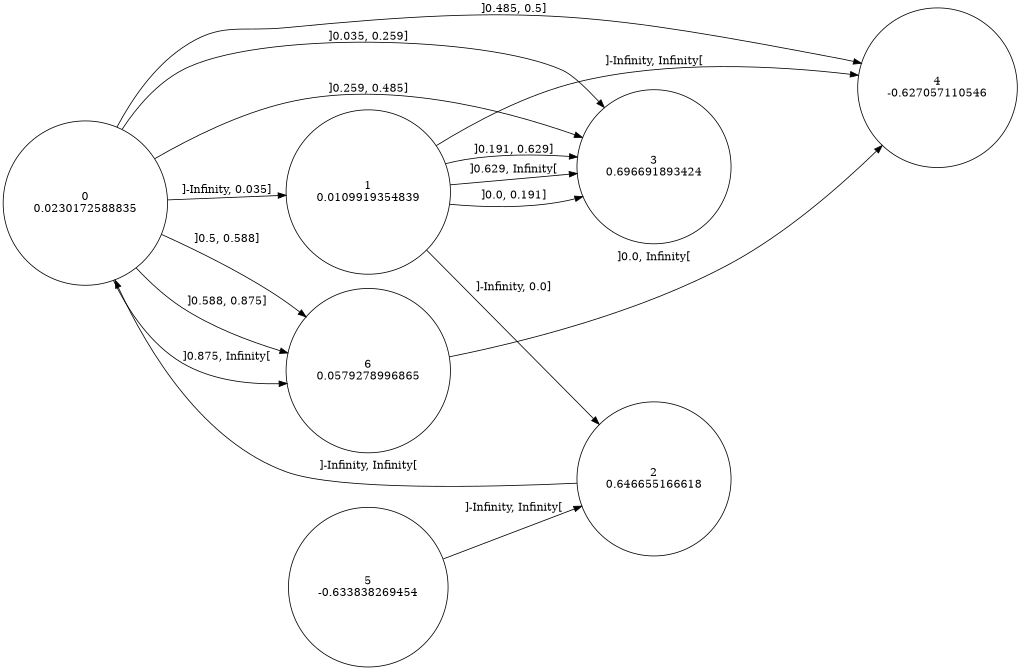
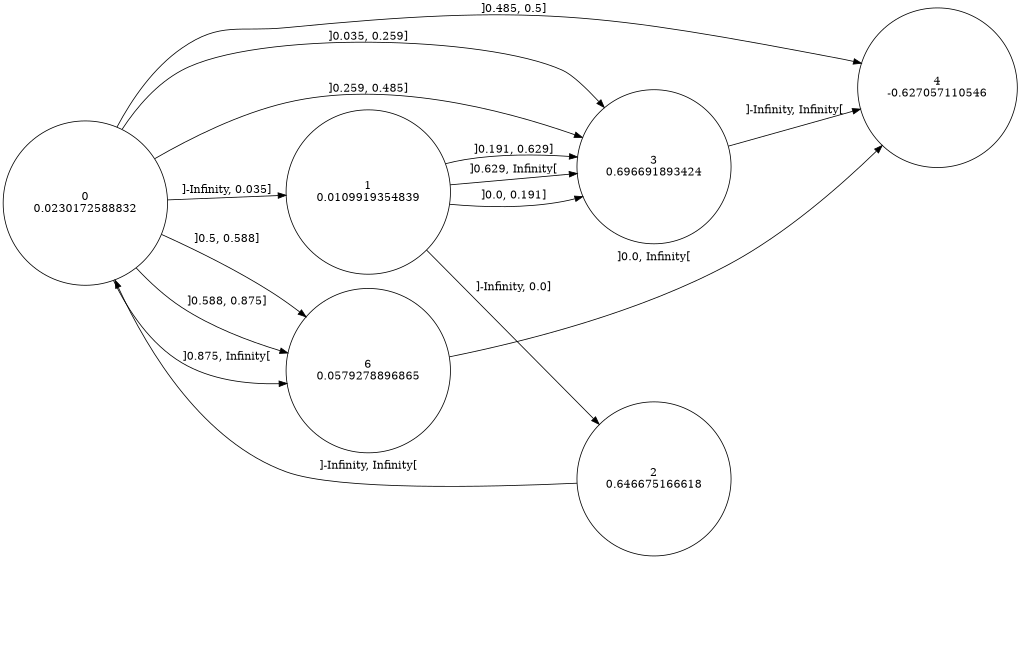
(636, 72) -> (791, 129)
(85, 203) -> (85, 203)
(368, 371) -> (368, 371)
(654, 479) -> (654, 479)
(368, 587) -> none
